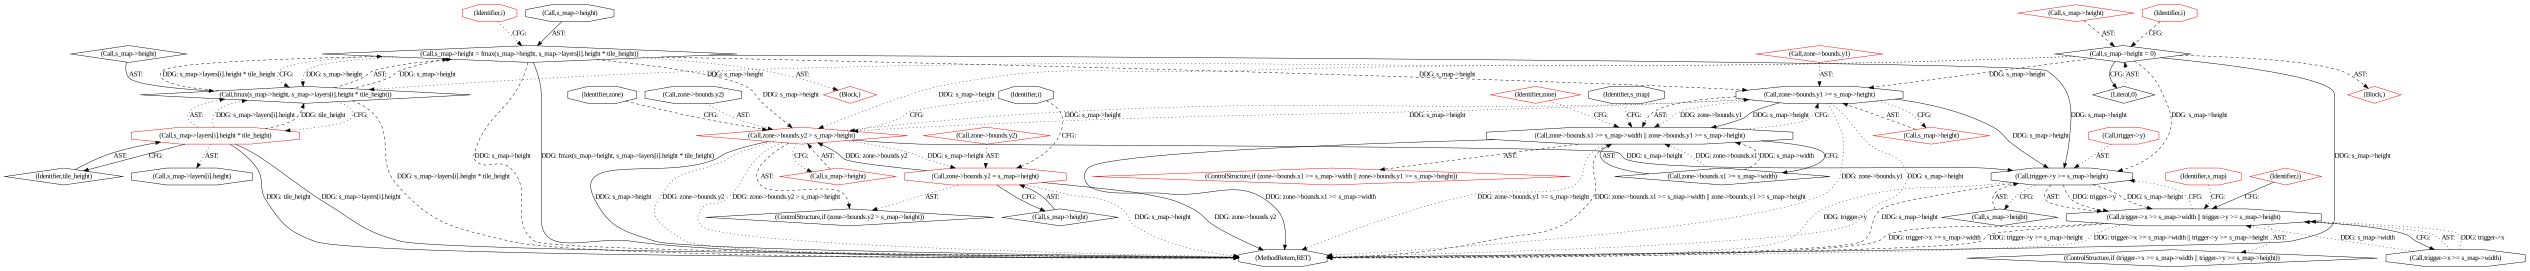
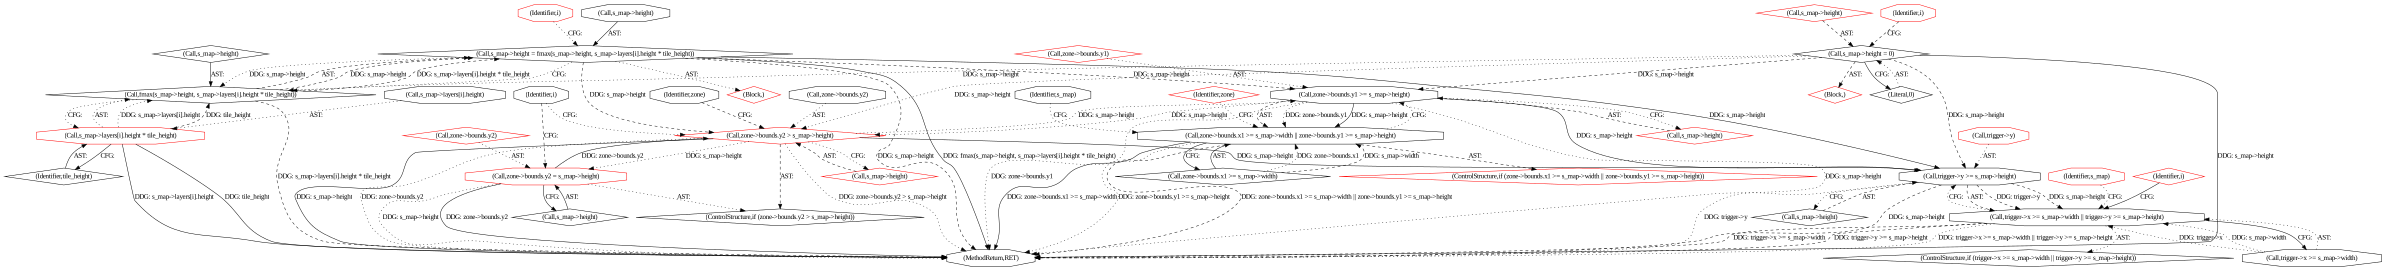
(205, 154) -> (289, 114)
